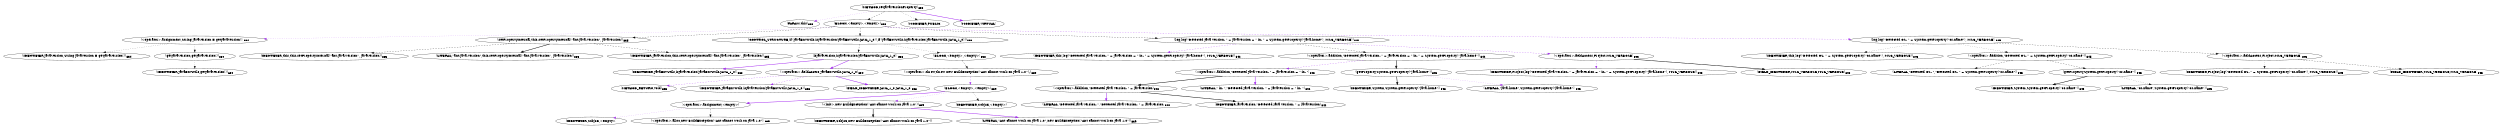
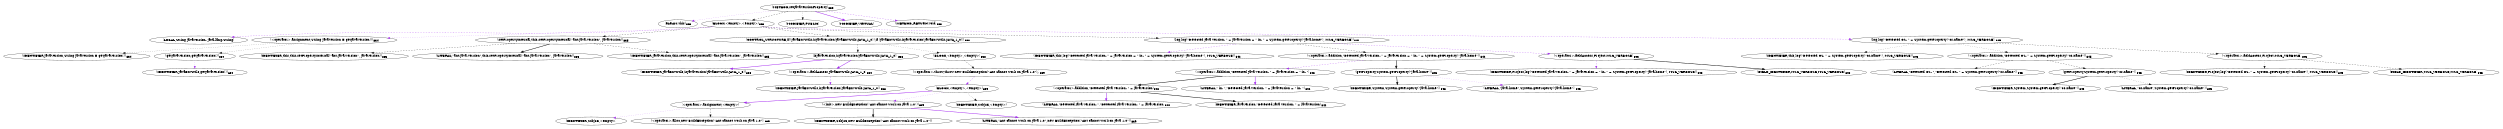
none -> (199, 40)
(195, 63) -> (195, 63)
(727, 80) -> (861, 16)
(881, 89) -> none
